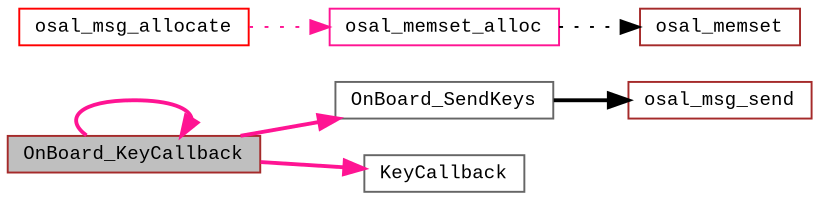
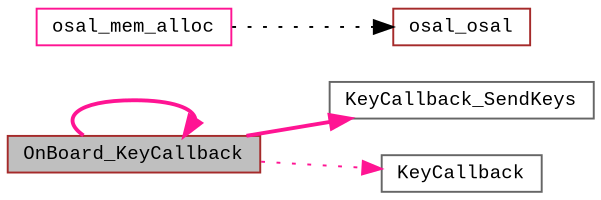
(134, 27) -> none
(444, 27) -> (134, 27)
(720, 27) -> (462, 27)
(444, 100) -> (462, 100)
(720, 100) -> none
(302, 165) -> (312, 165)
